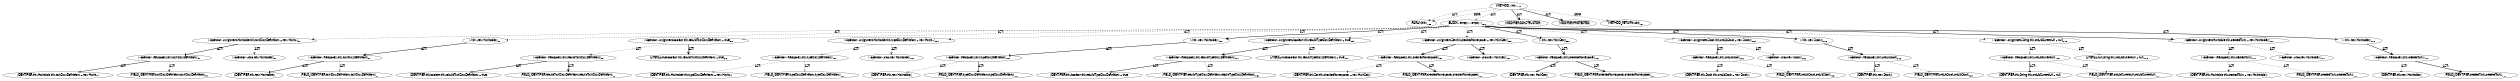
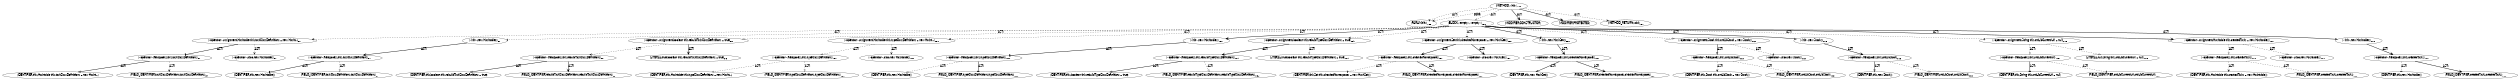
(1578, 15) -> (1578, 15)
(1640, 32) -> (1640, 32)
